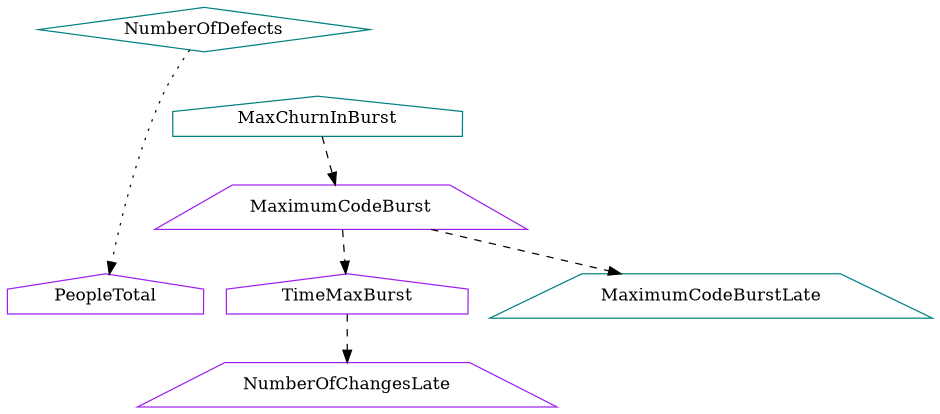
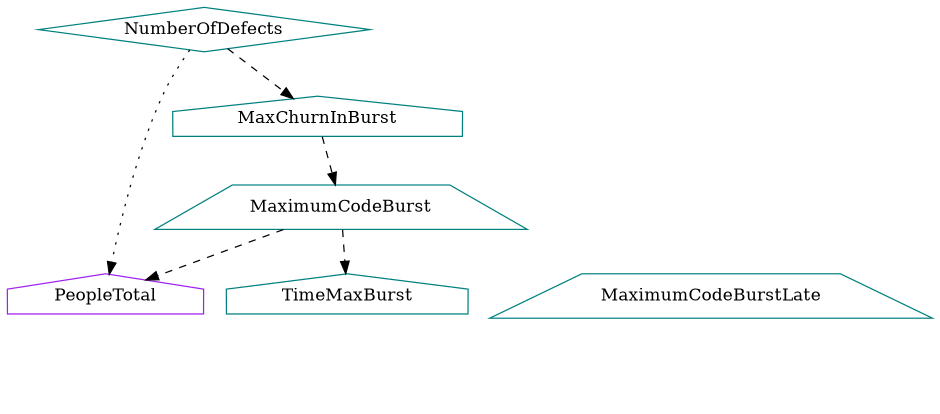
none -> (255, 70)
(341, 207) -> (341, 207)
(520, 250) -> (220, 253)
(347, 296) -> (347, 296)
(347, 385) -> none
